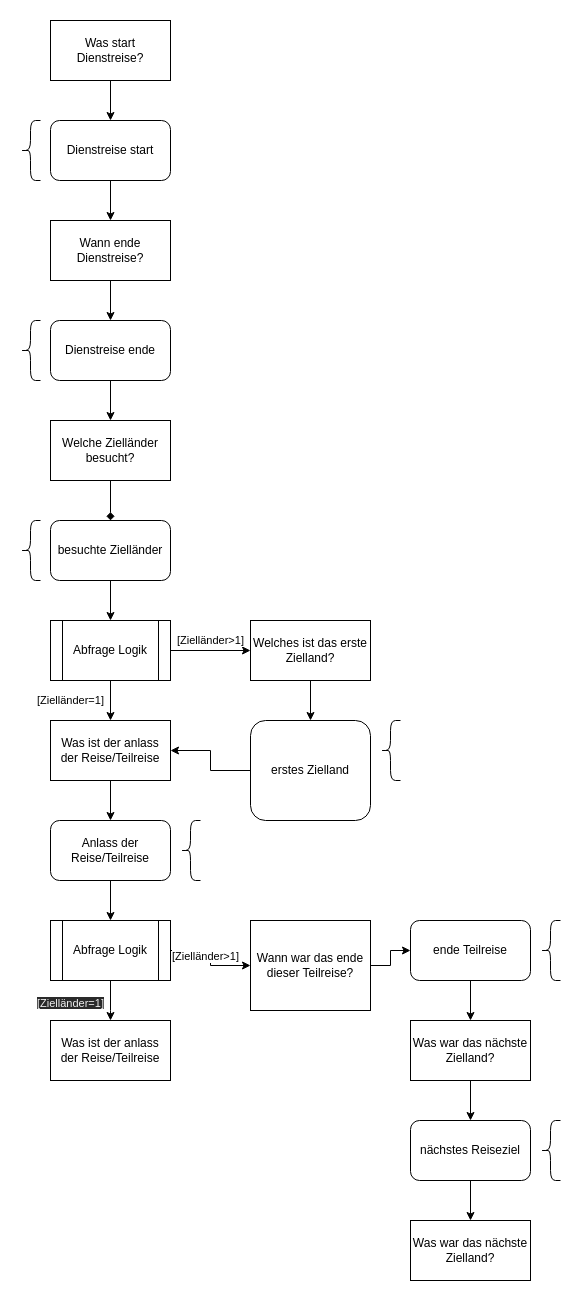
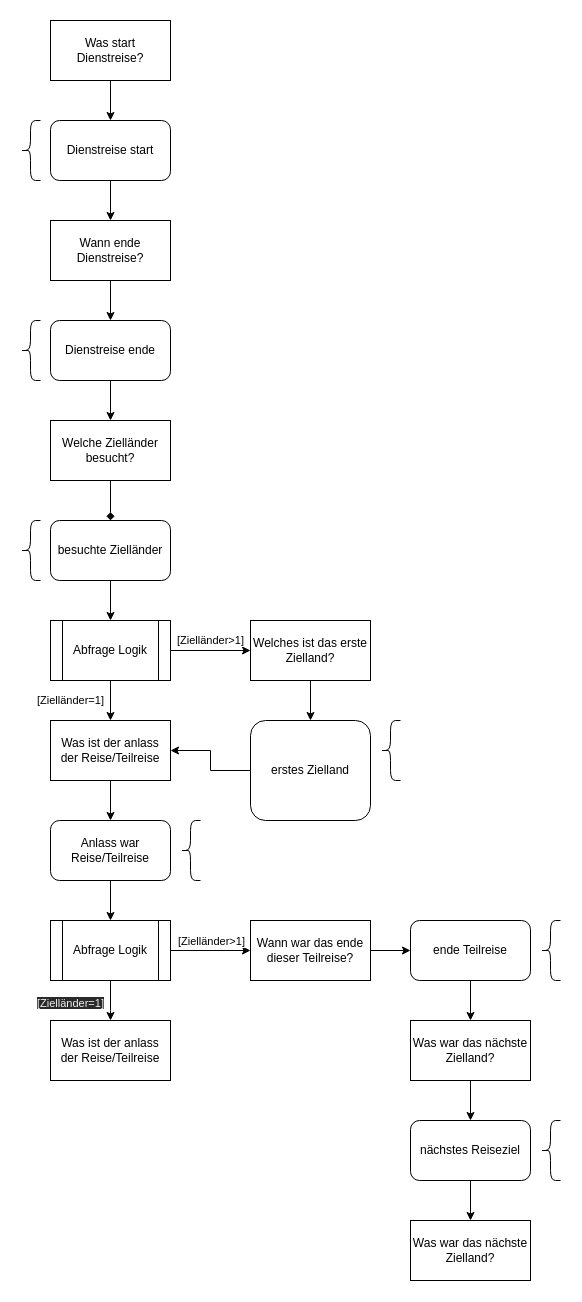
(111, 851) -> (111, 851)
(311, 966) -> (311, 951)
